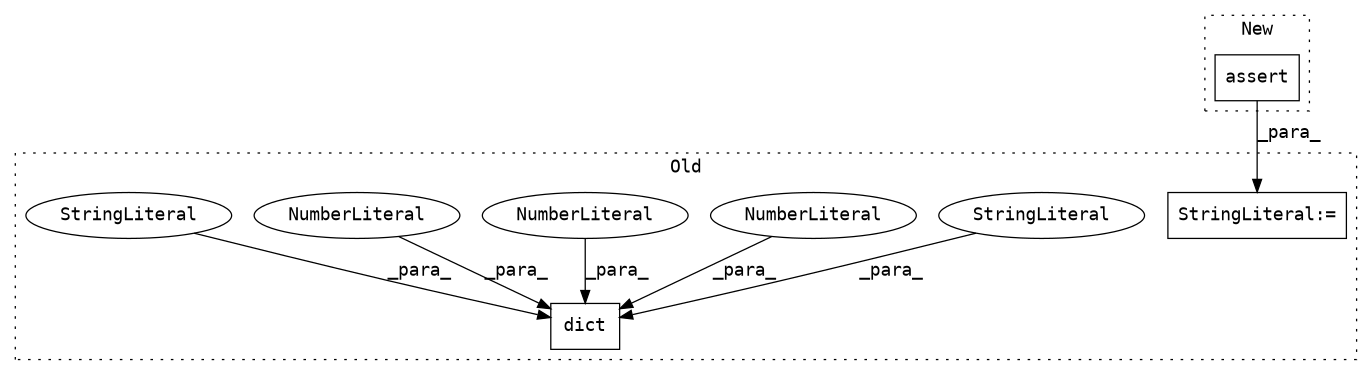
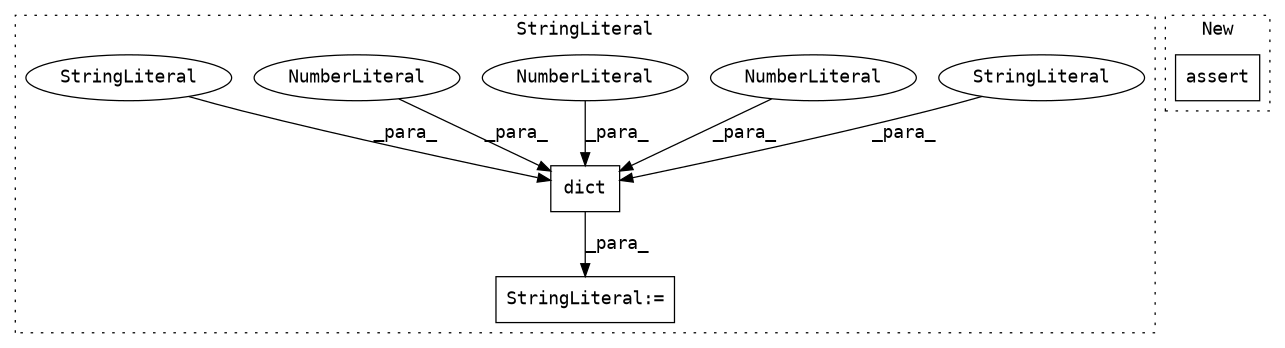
(1257, 140) -> (585, 238)
(686, 168) -> (585, 30)
